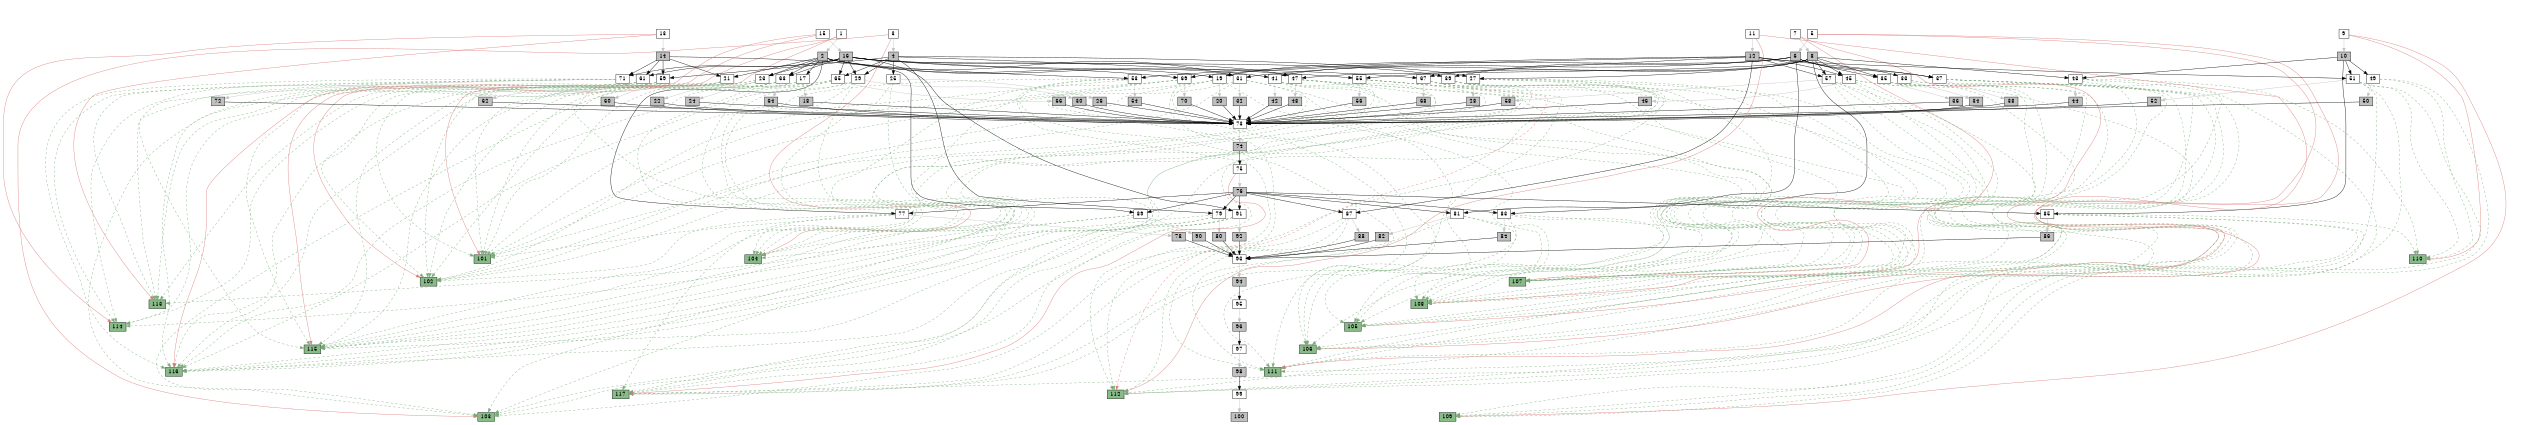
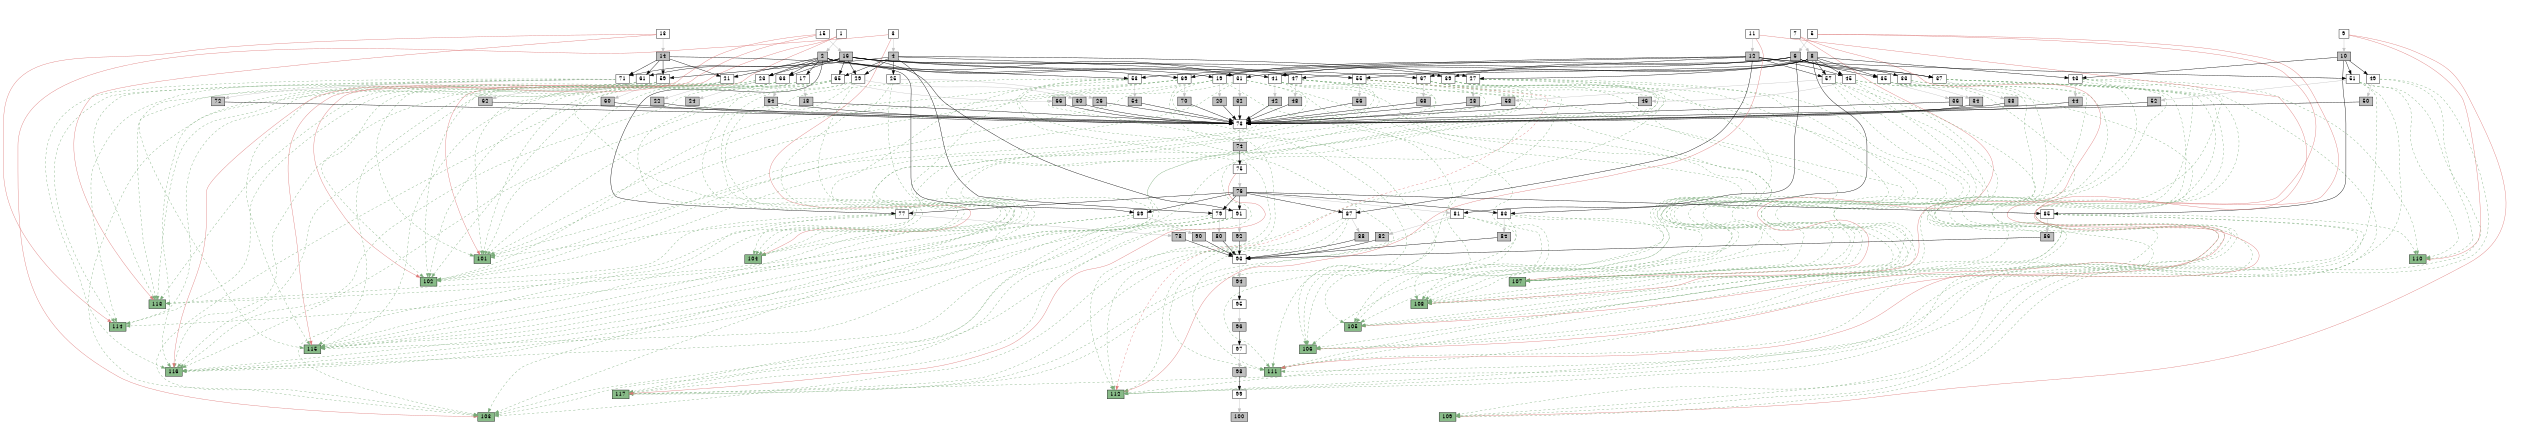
(924, 113) -> none
(1342, 202) -> (1342, 202)
(989, 236) -> (692, 274)
(729, 250) -> (500, 292)
